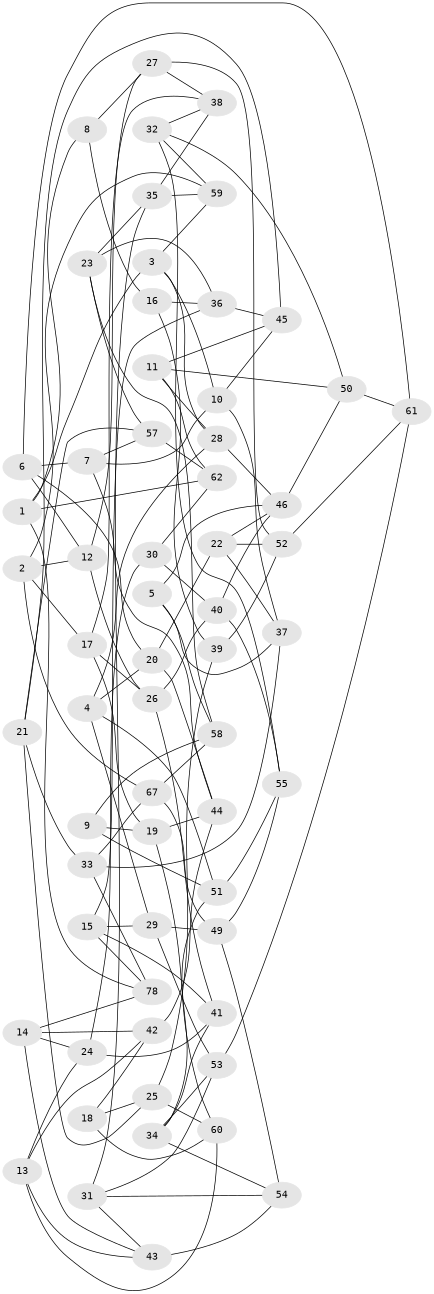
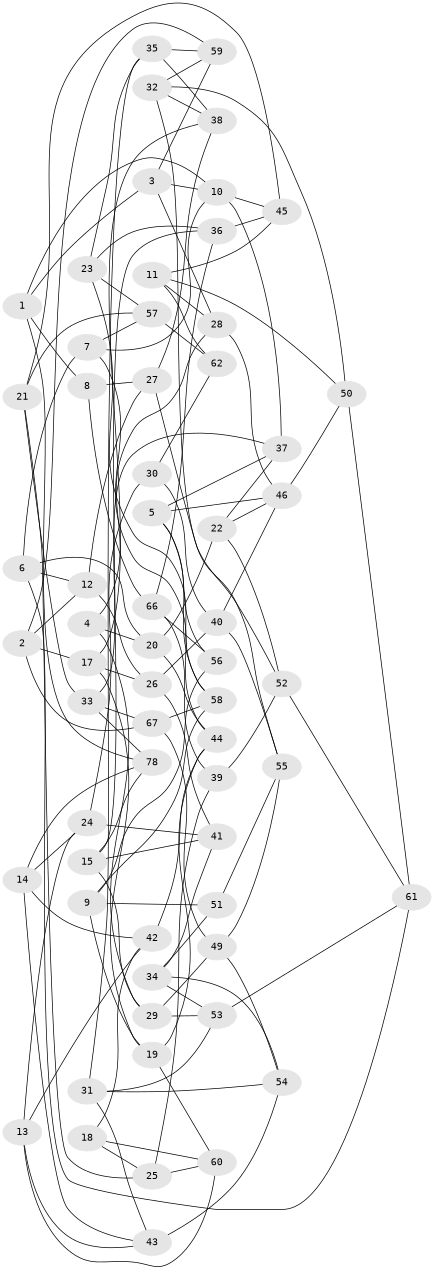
(152, 301) -> (152, 607)
(124, 494) -> (94, 187)
none -> (217, 662)
(180, 789) -> none
